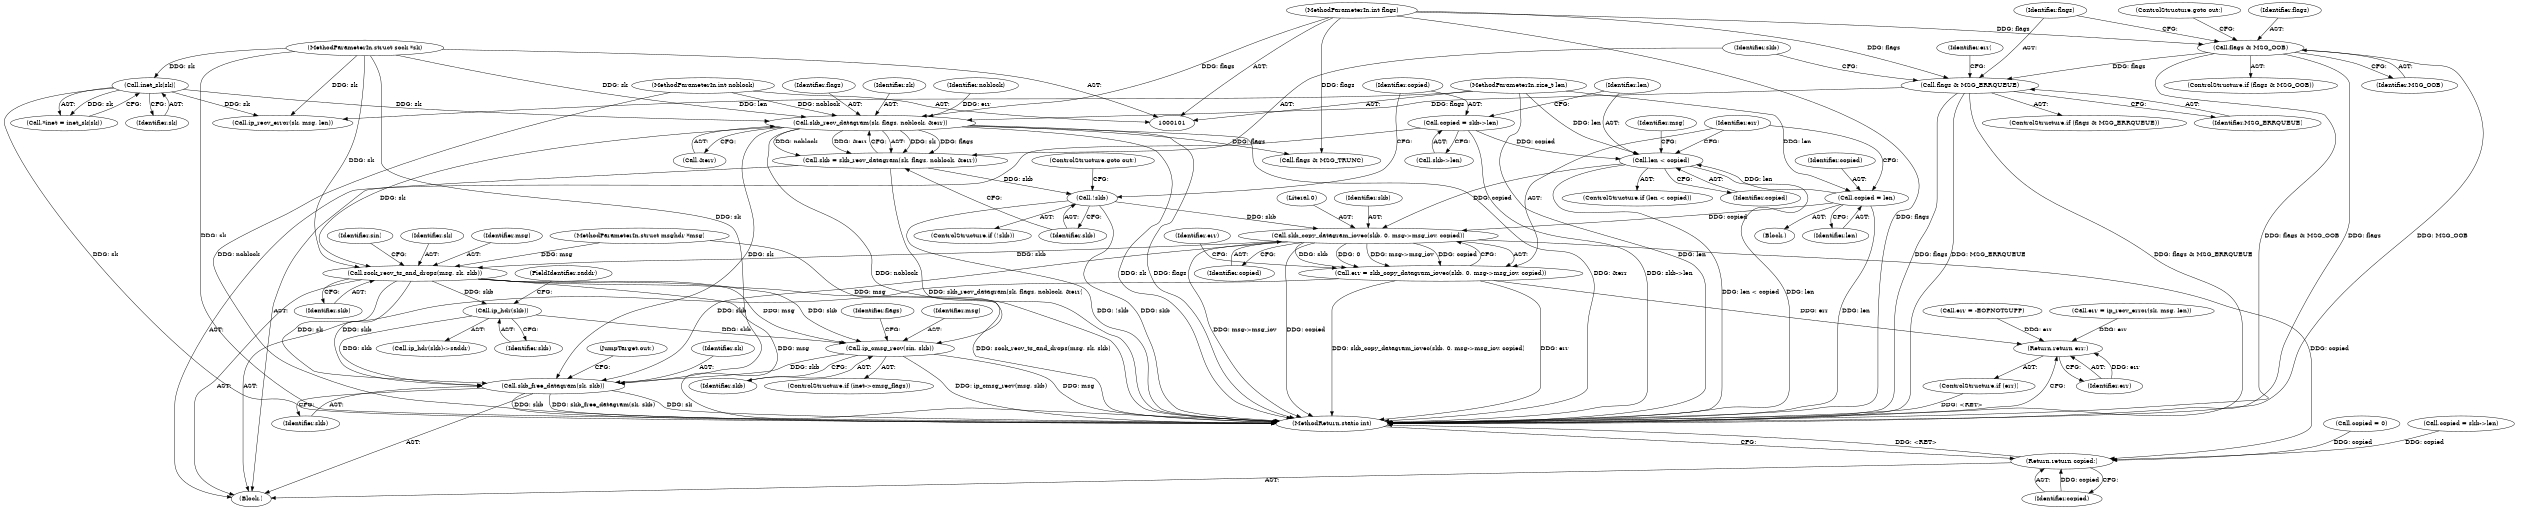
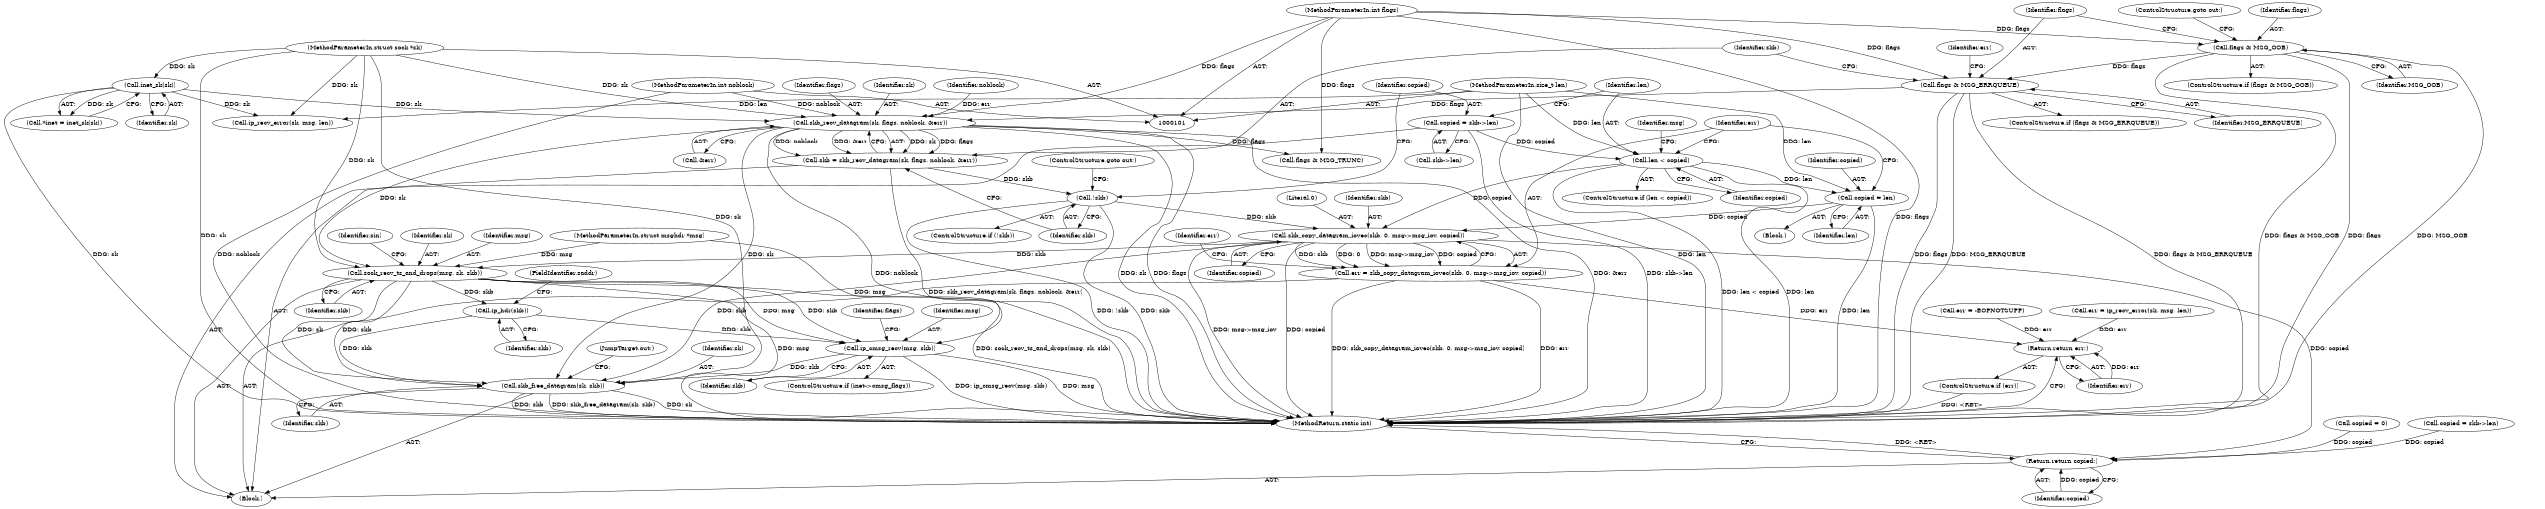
(1766, 189) -> (1768, 174)
(431, 349) -> none
(890, 349) -> (890, 349)
